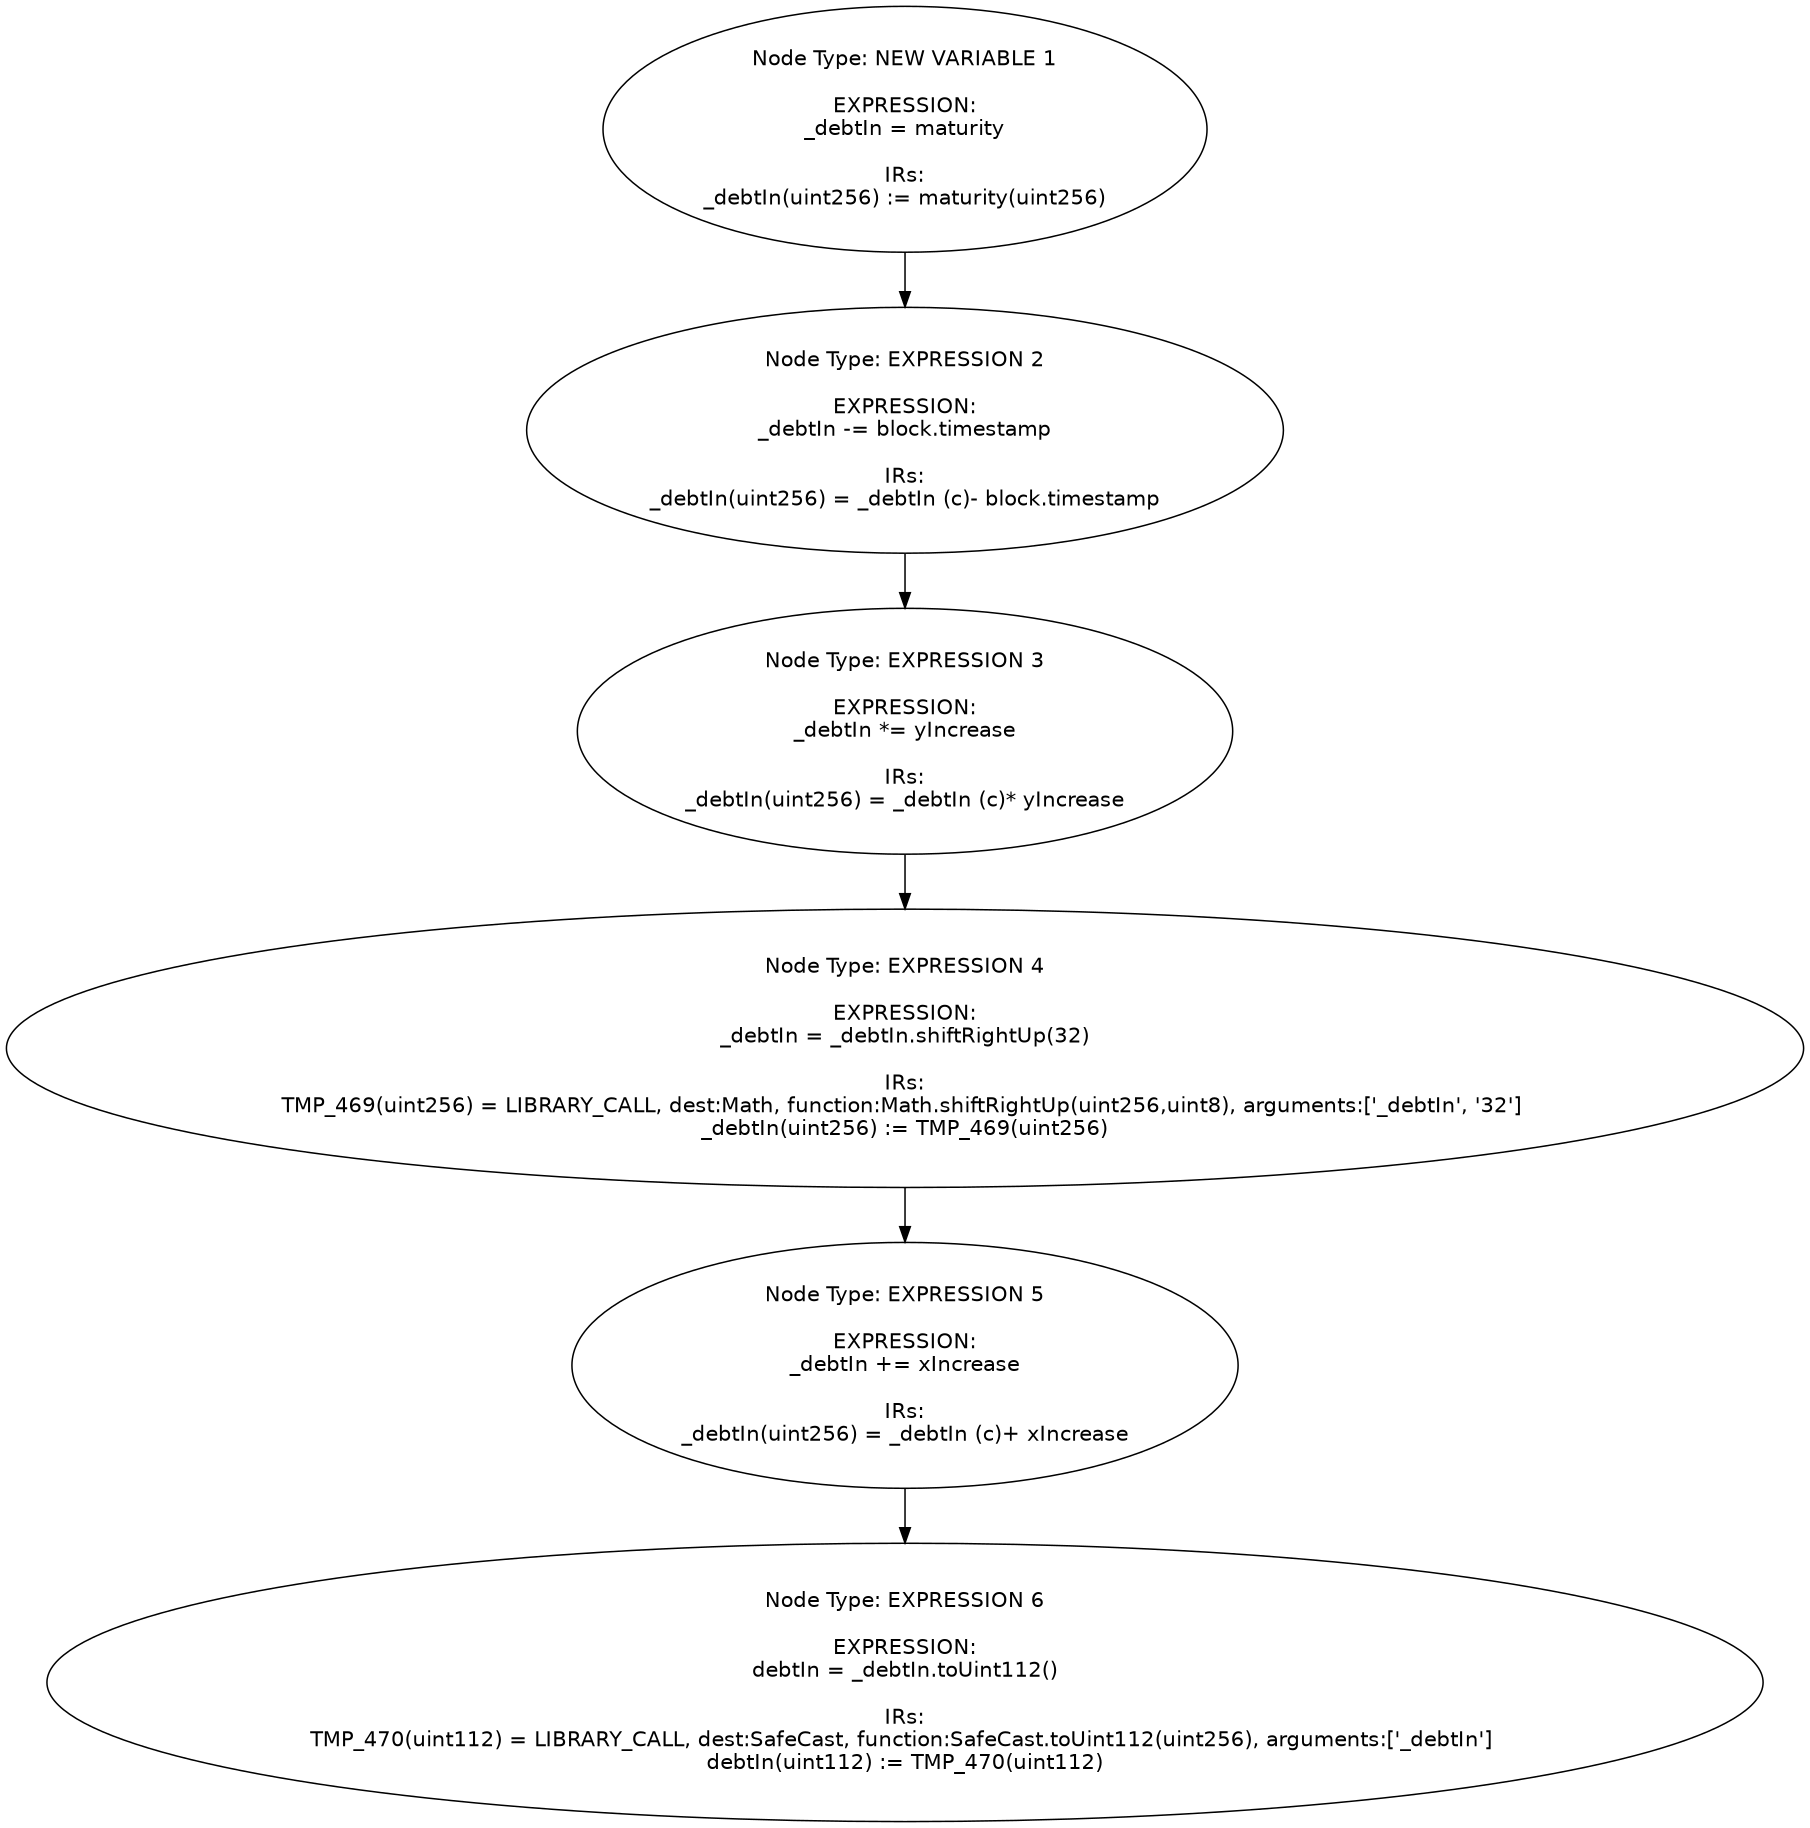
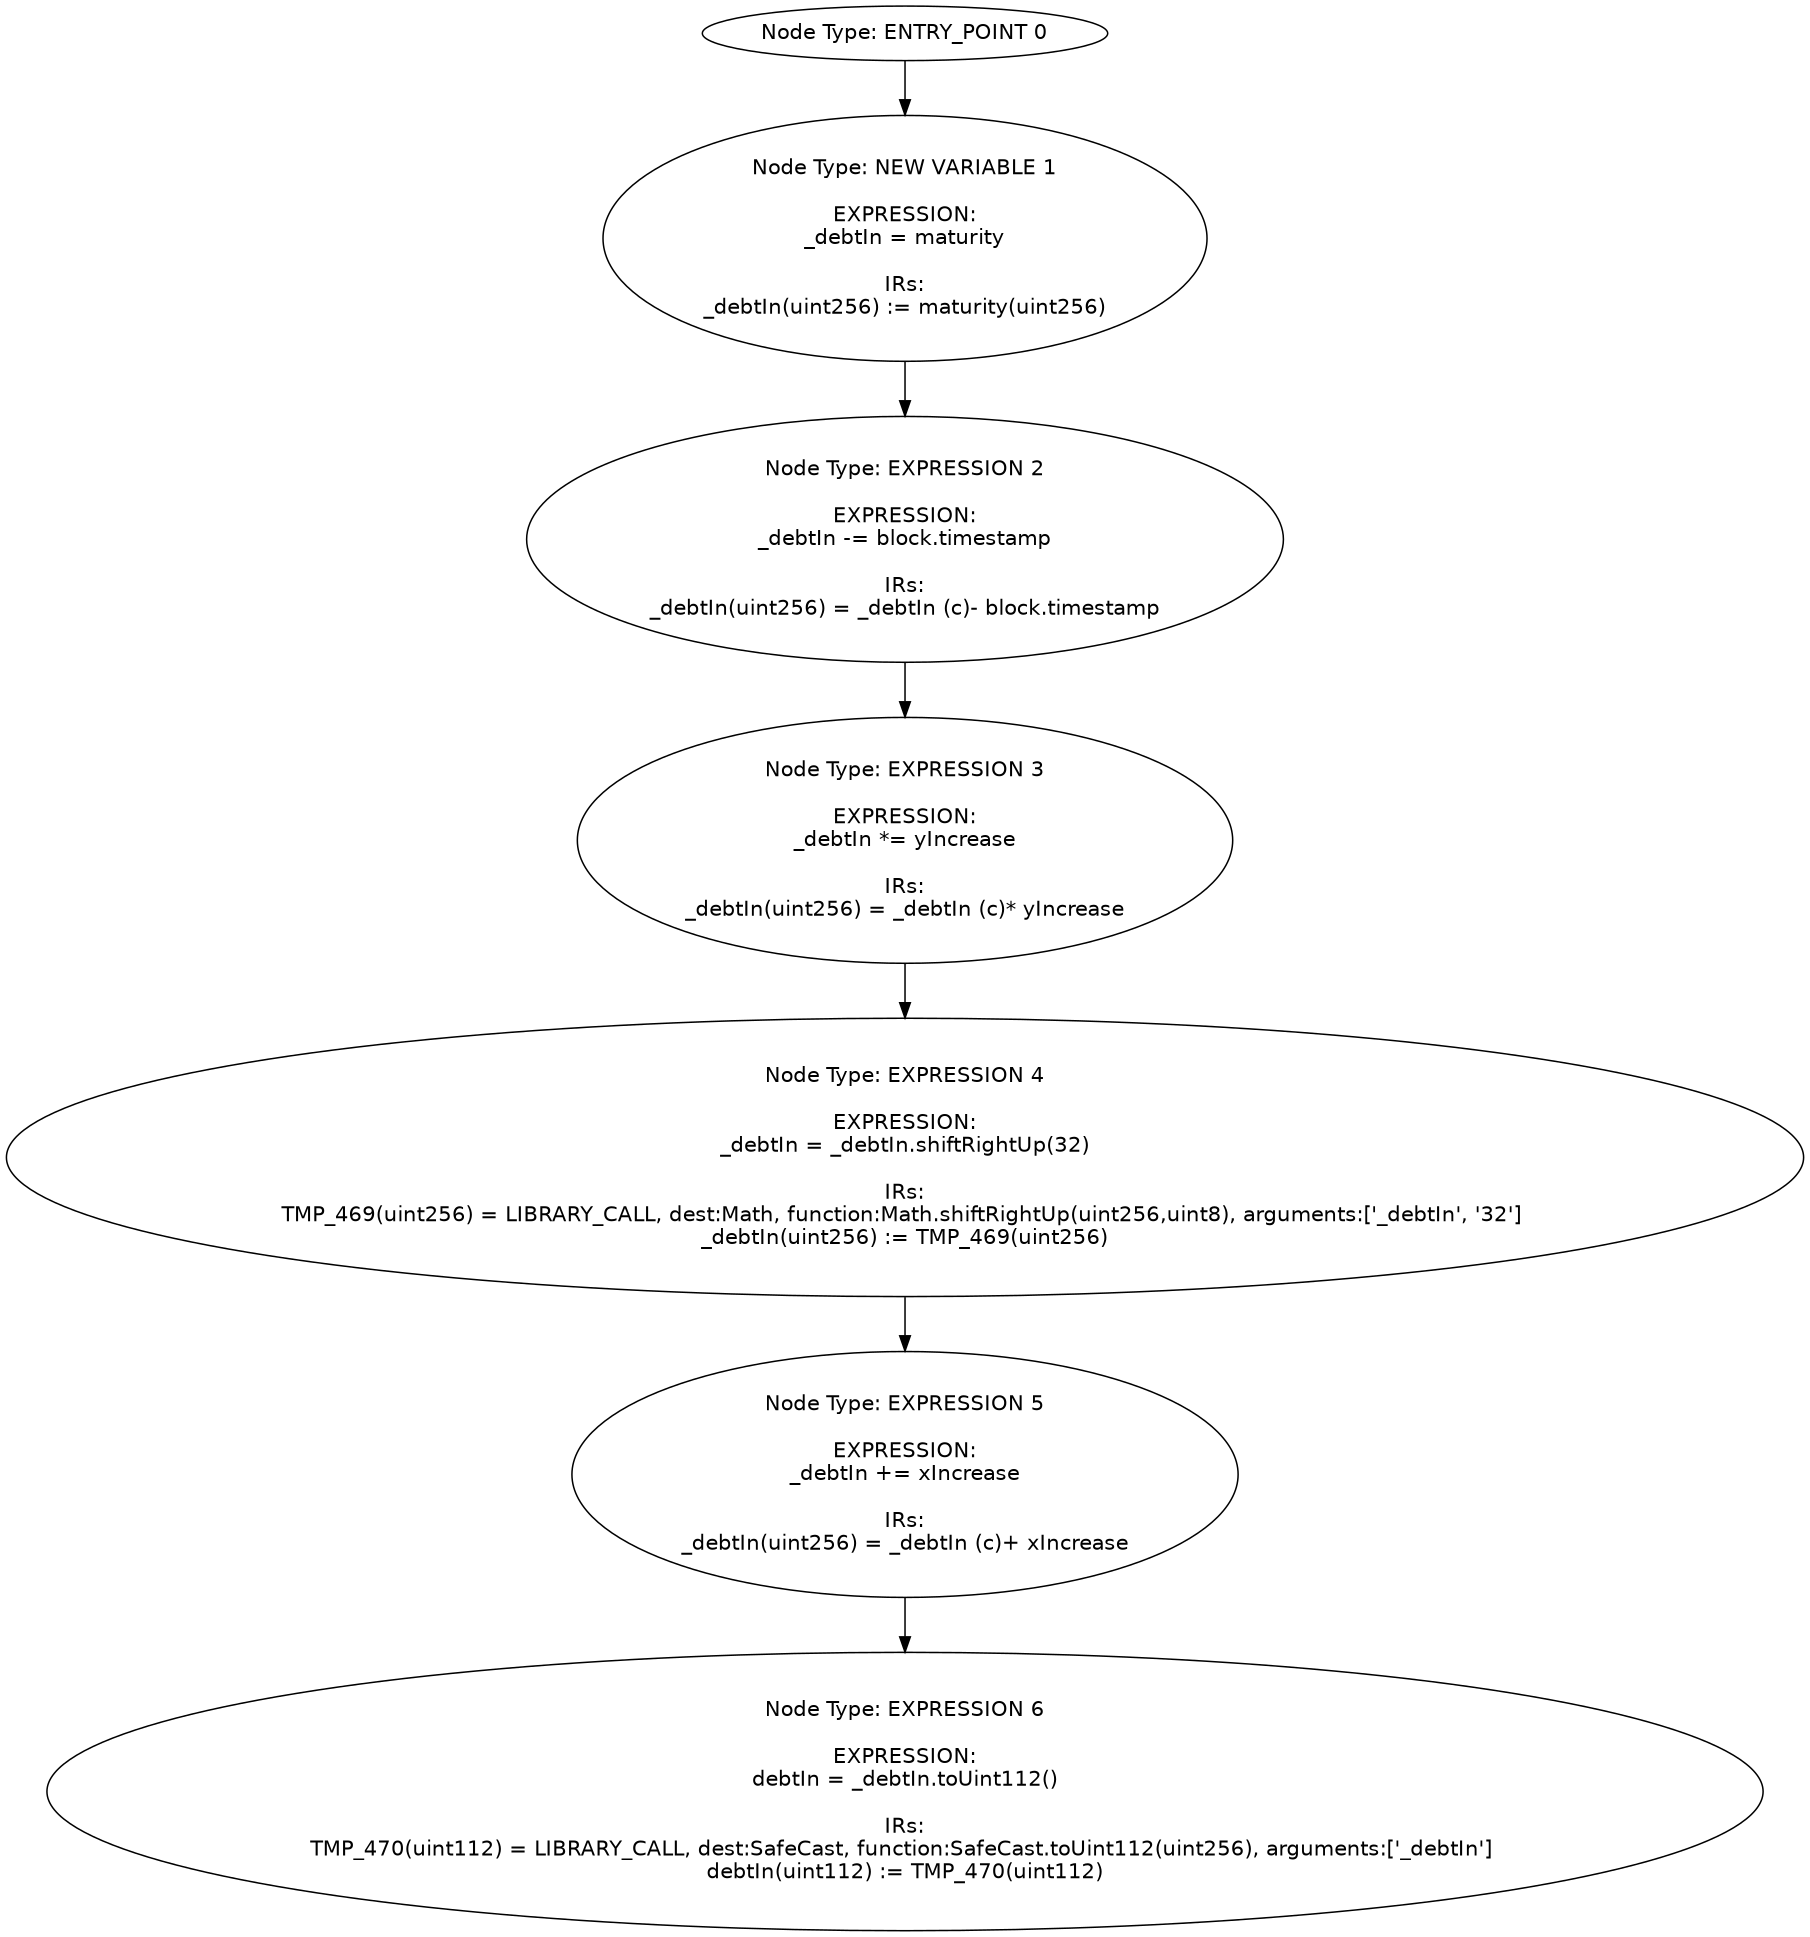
none -> (905, 33)
